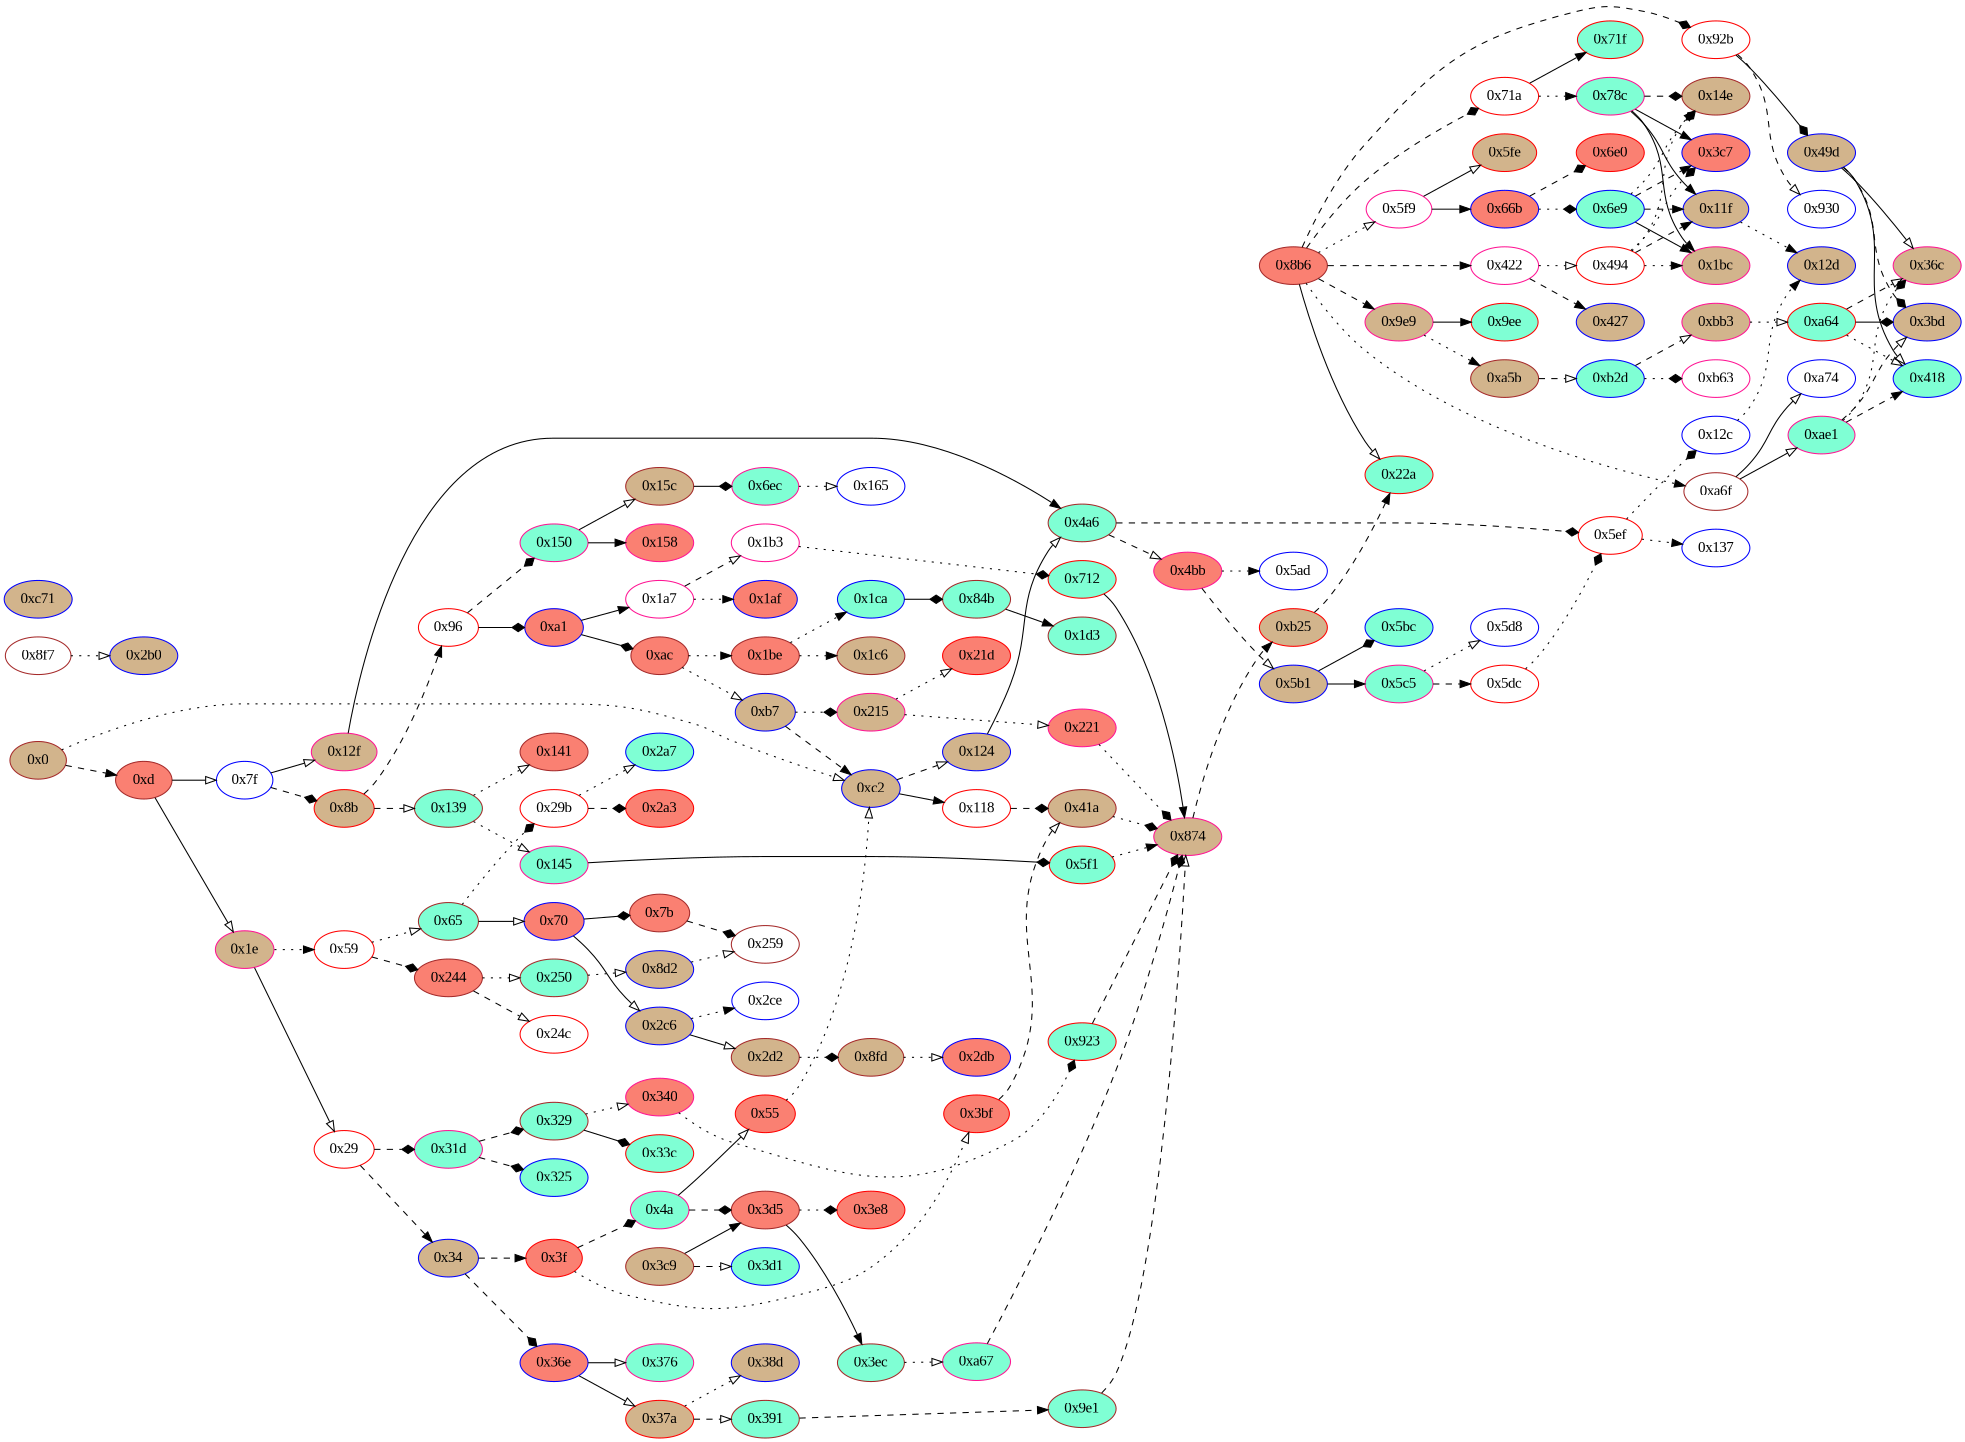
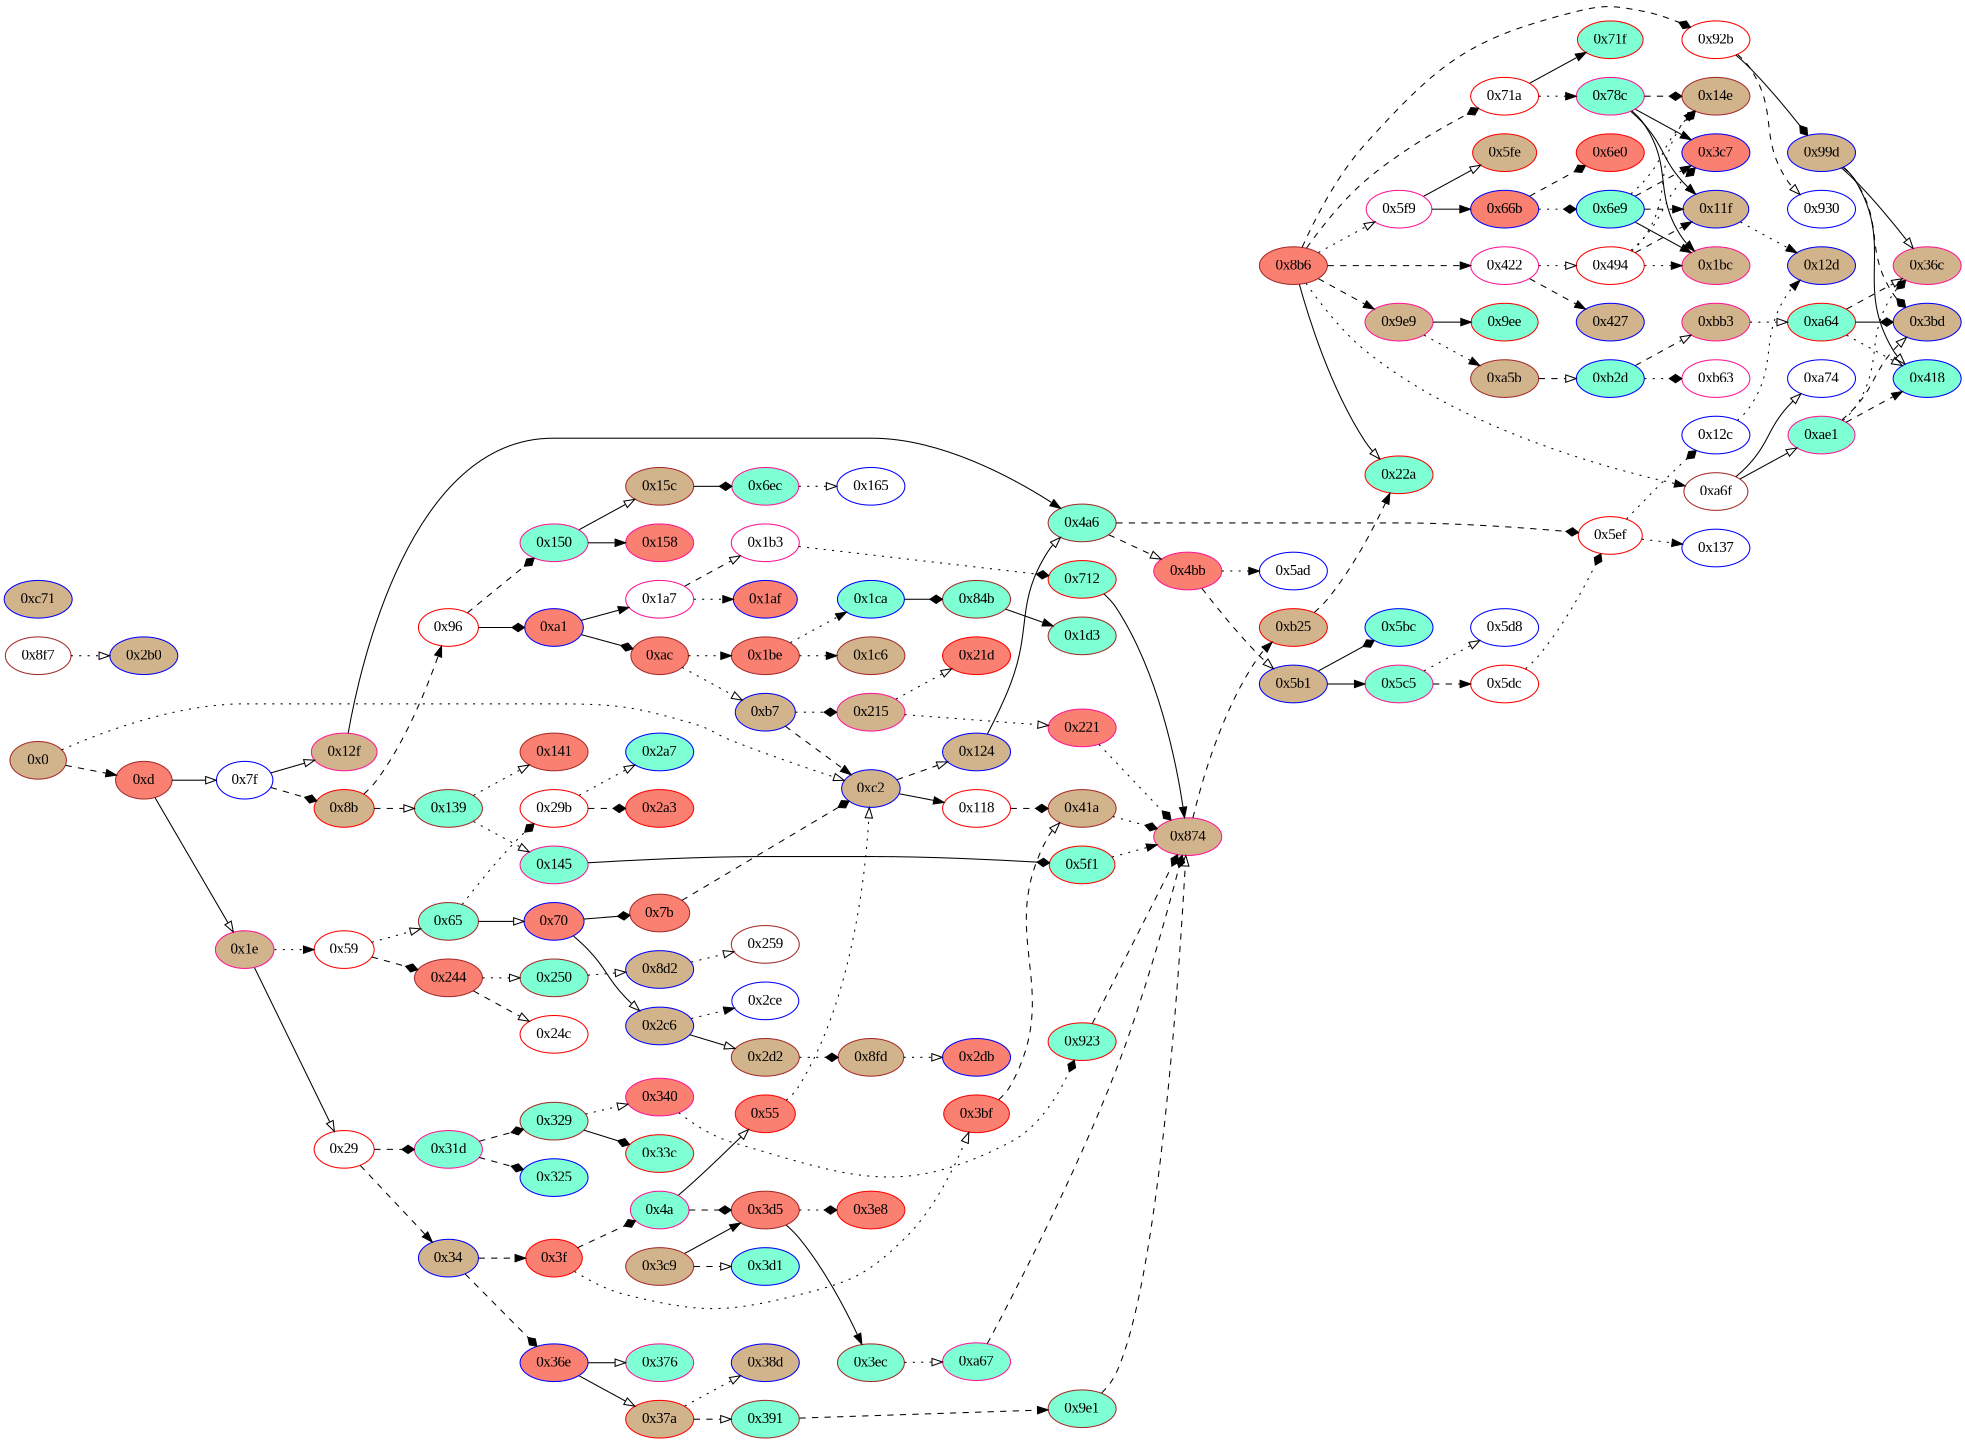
(1822, 153) -> (1822, 153)
(705, 926) -> (768, 849)
